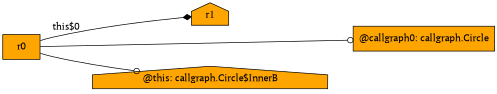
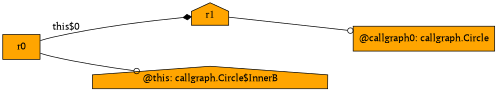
(194, 43) -> (288, 24)
